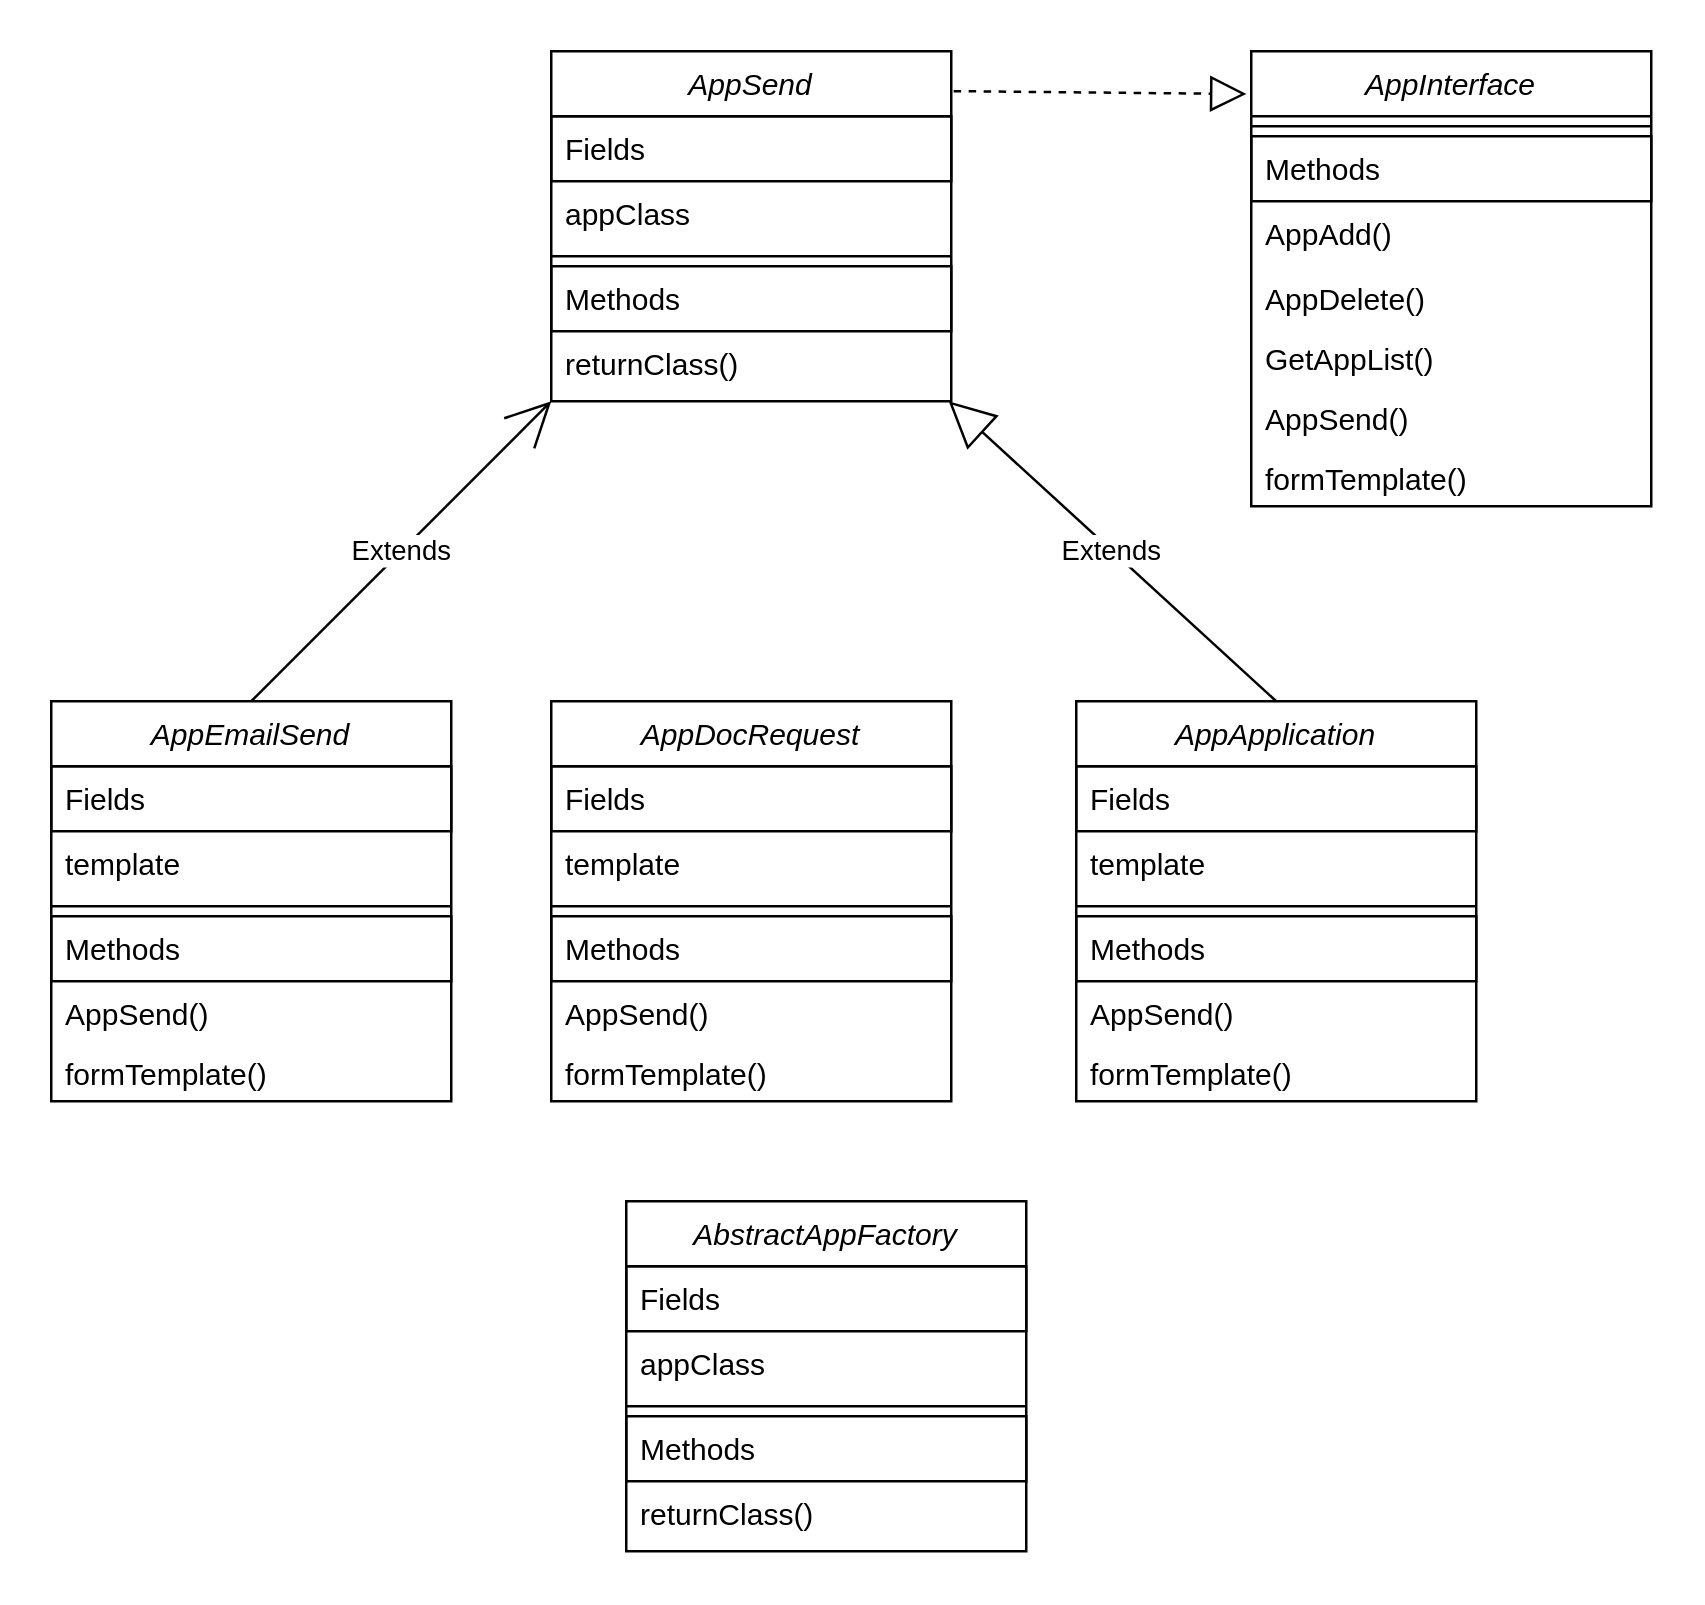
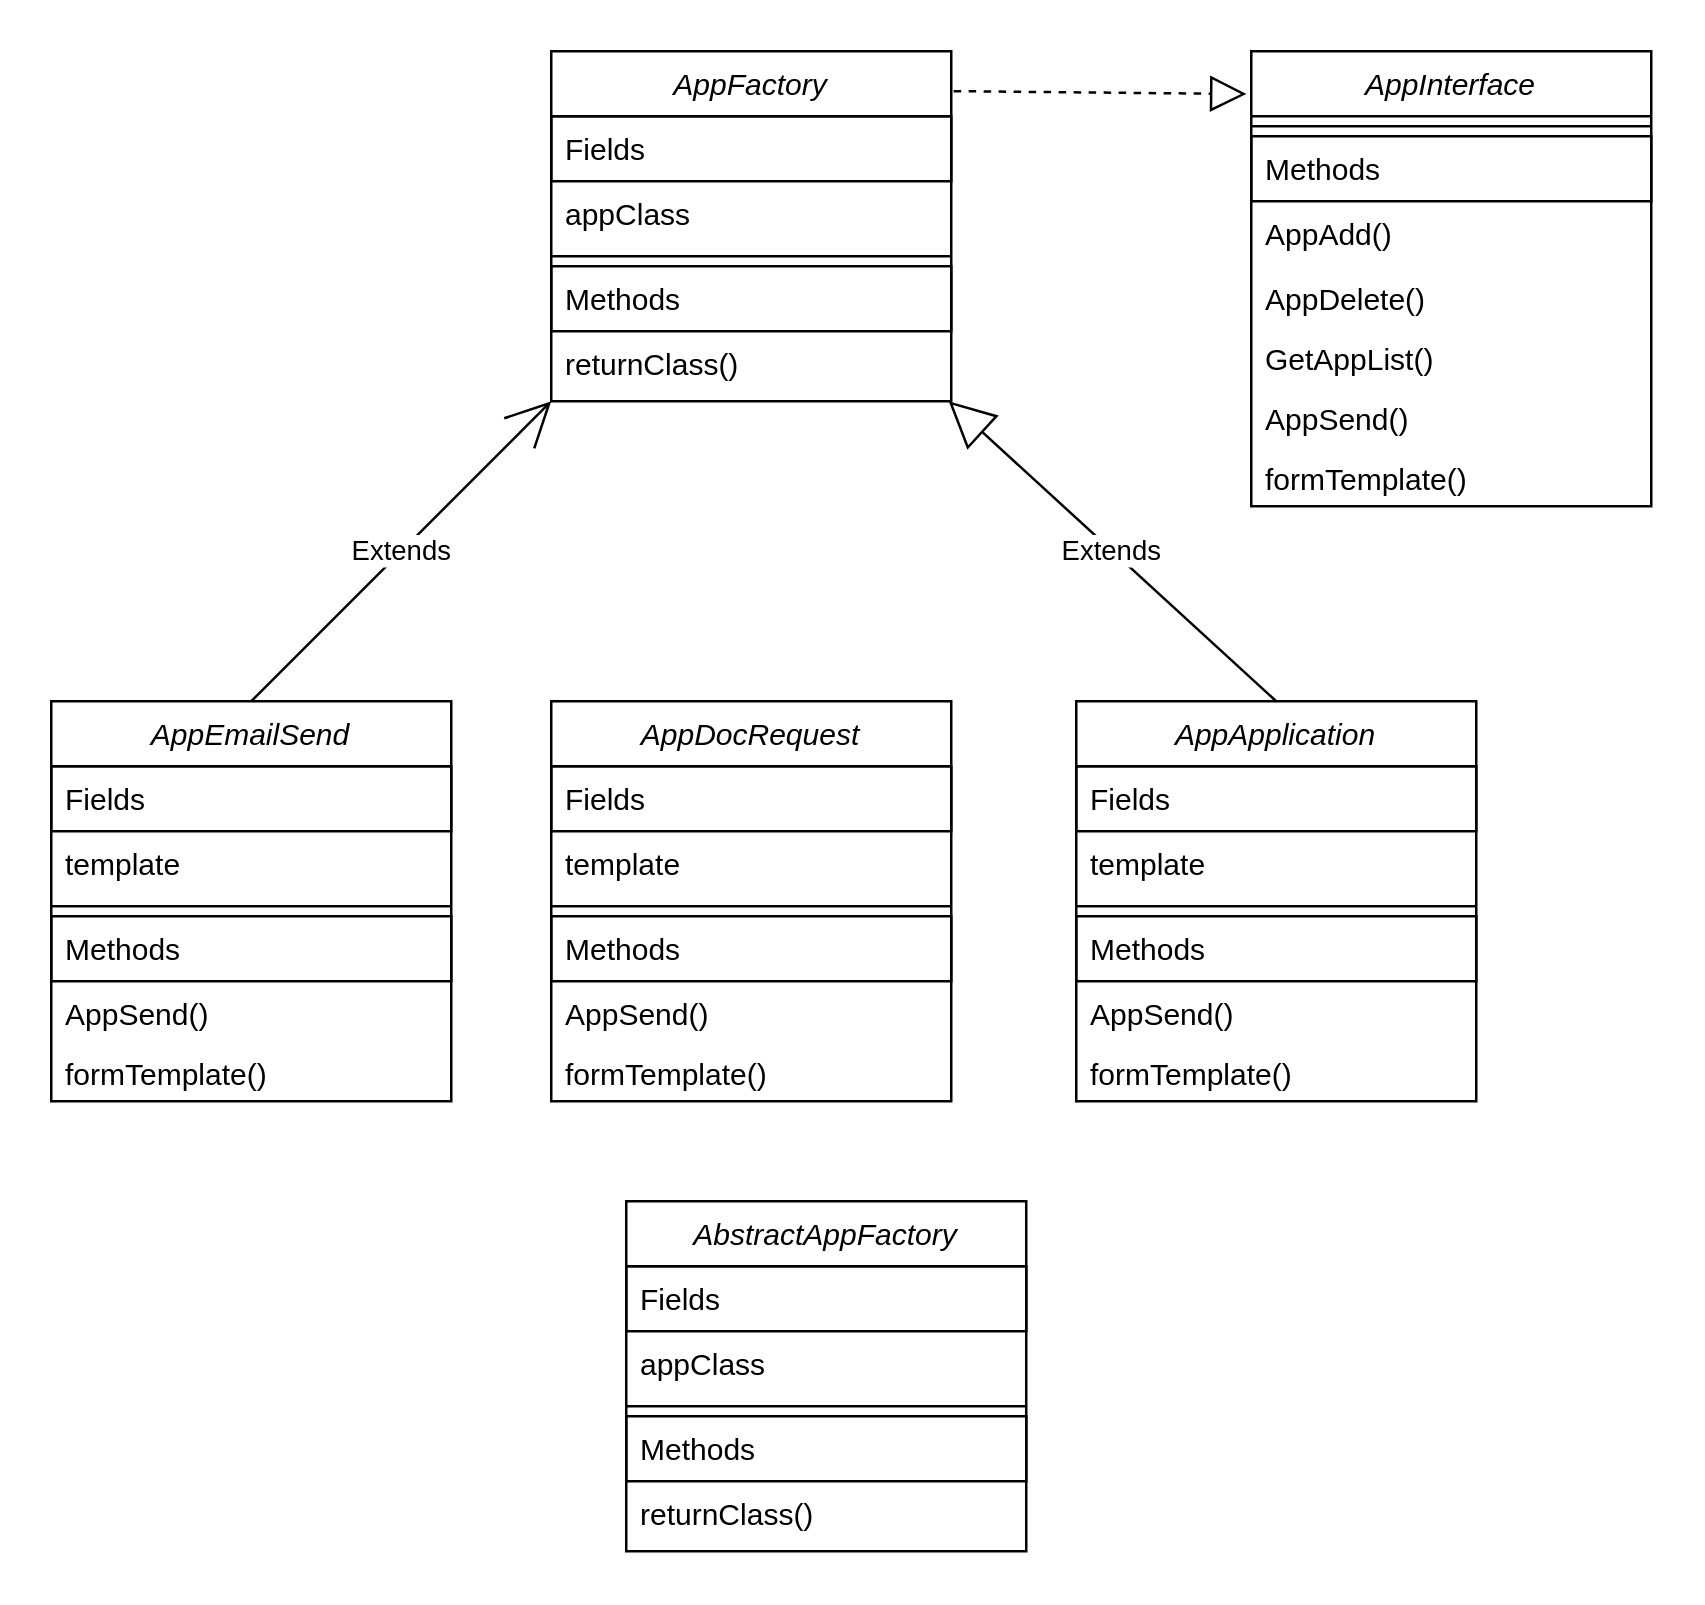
(750, 85) -> (750, 85)
